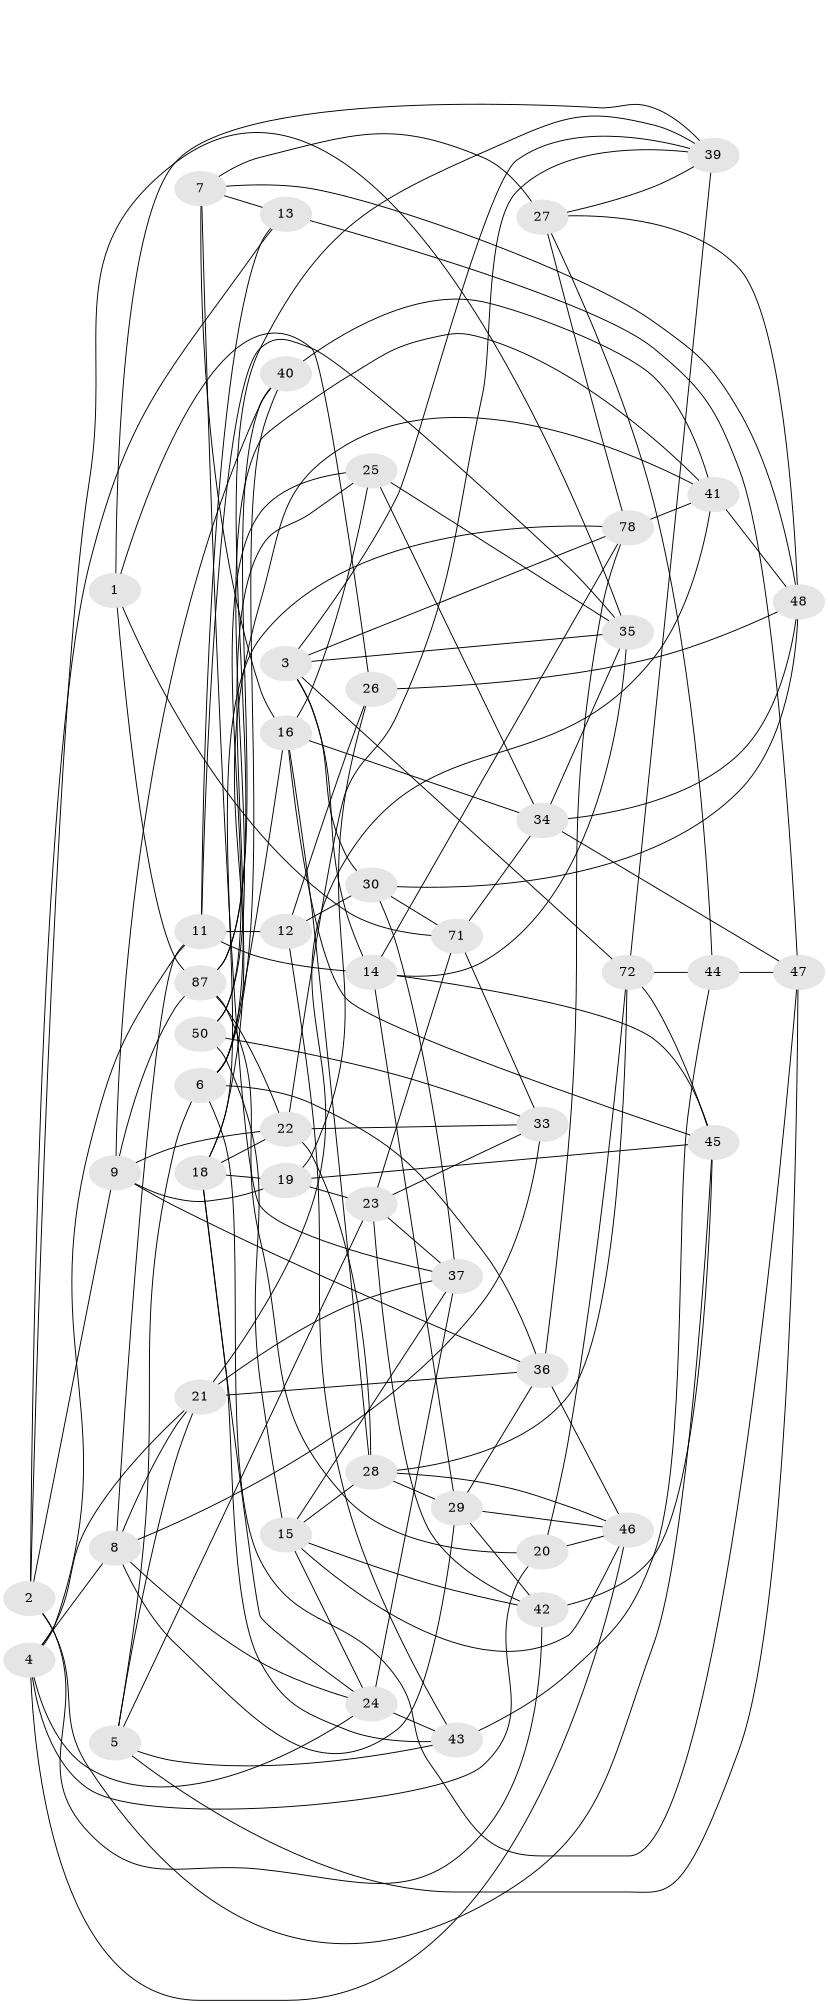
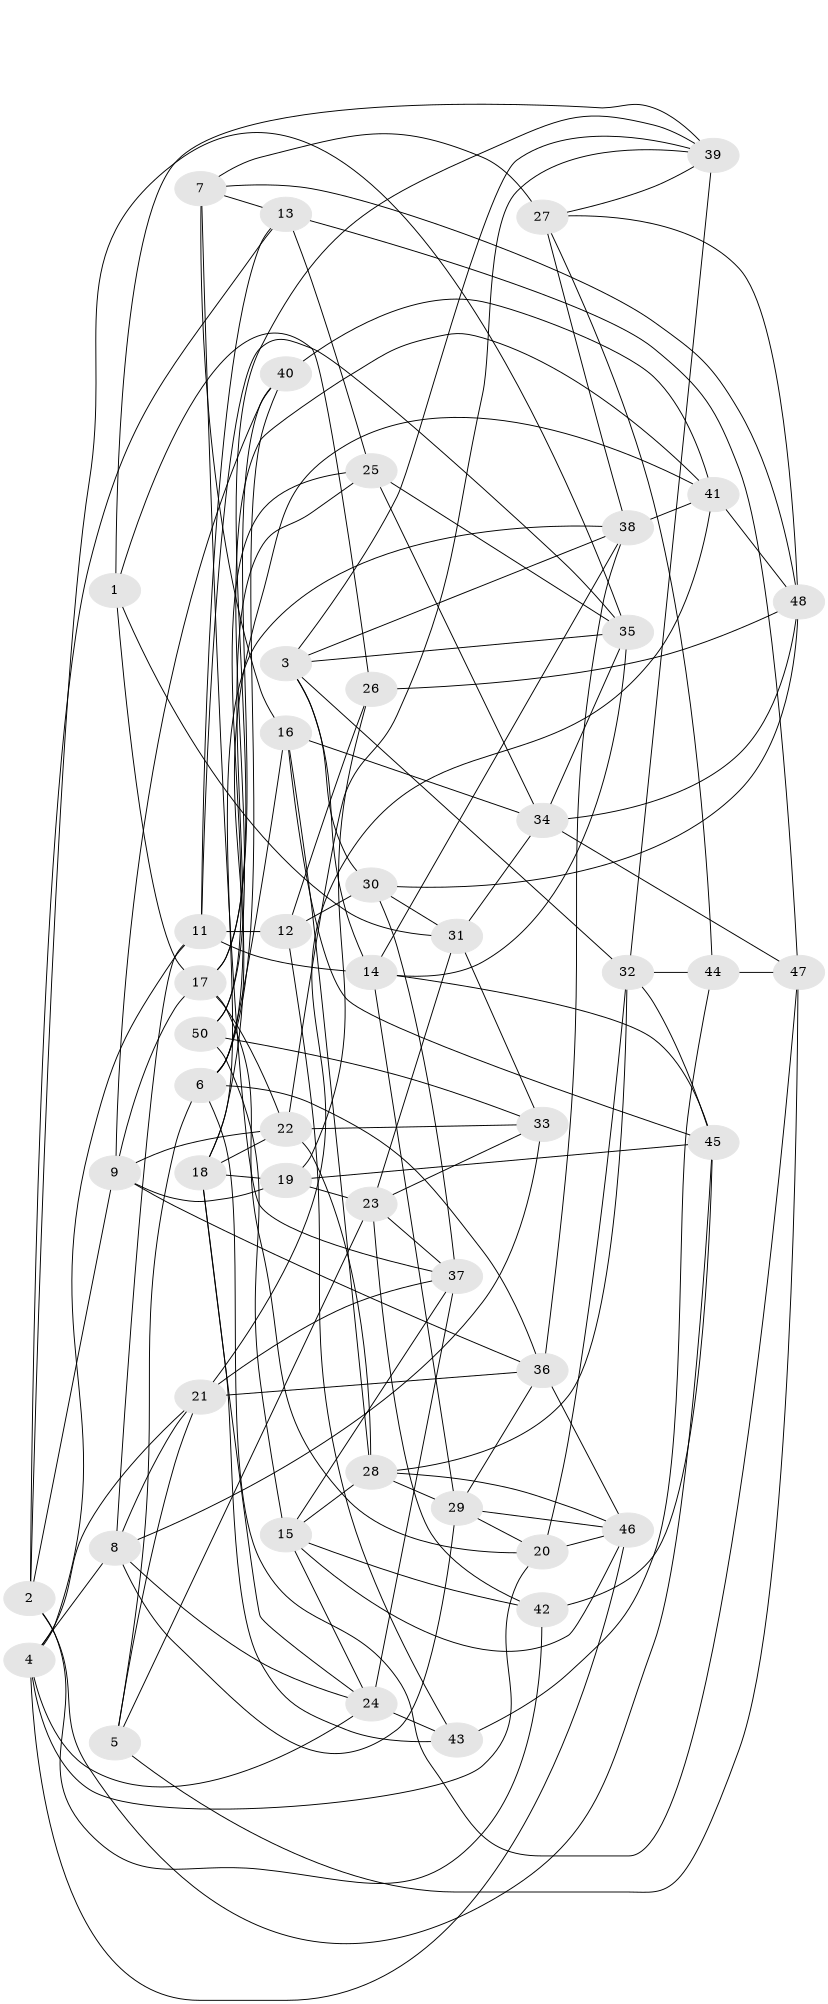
(628, 528) -> (628, 528)
(340, 605) -> (330, 336)
(457, 936) -> (457, 936)
(628, 972) -> (628, 972)
(200, 983) -> (200, 983)
(500, 1559) -> (500, 1530)
(285, 1765) -> none
